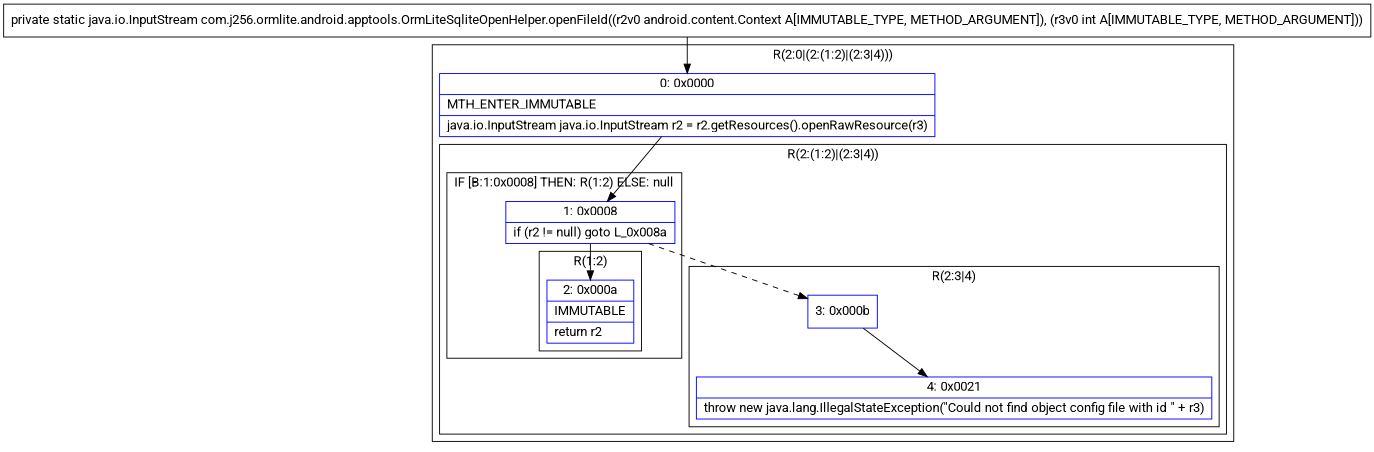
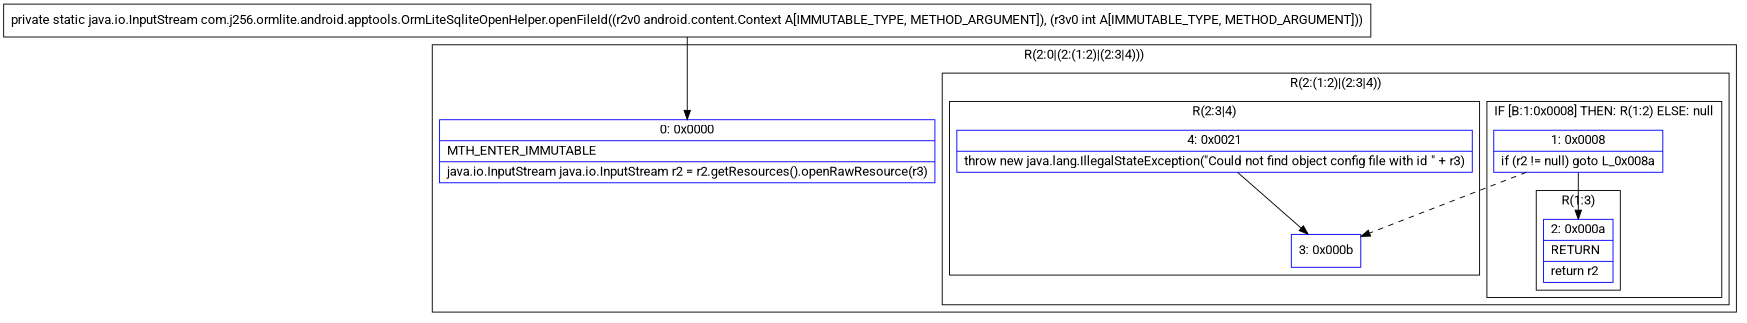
(637, 165) -> none
(590, 262) -> (1578, 201)
(590, 311) -> (1576, 250)
(892, 350) -> (1269, 200)
